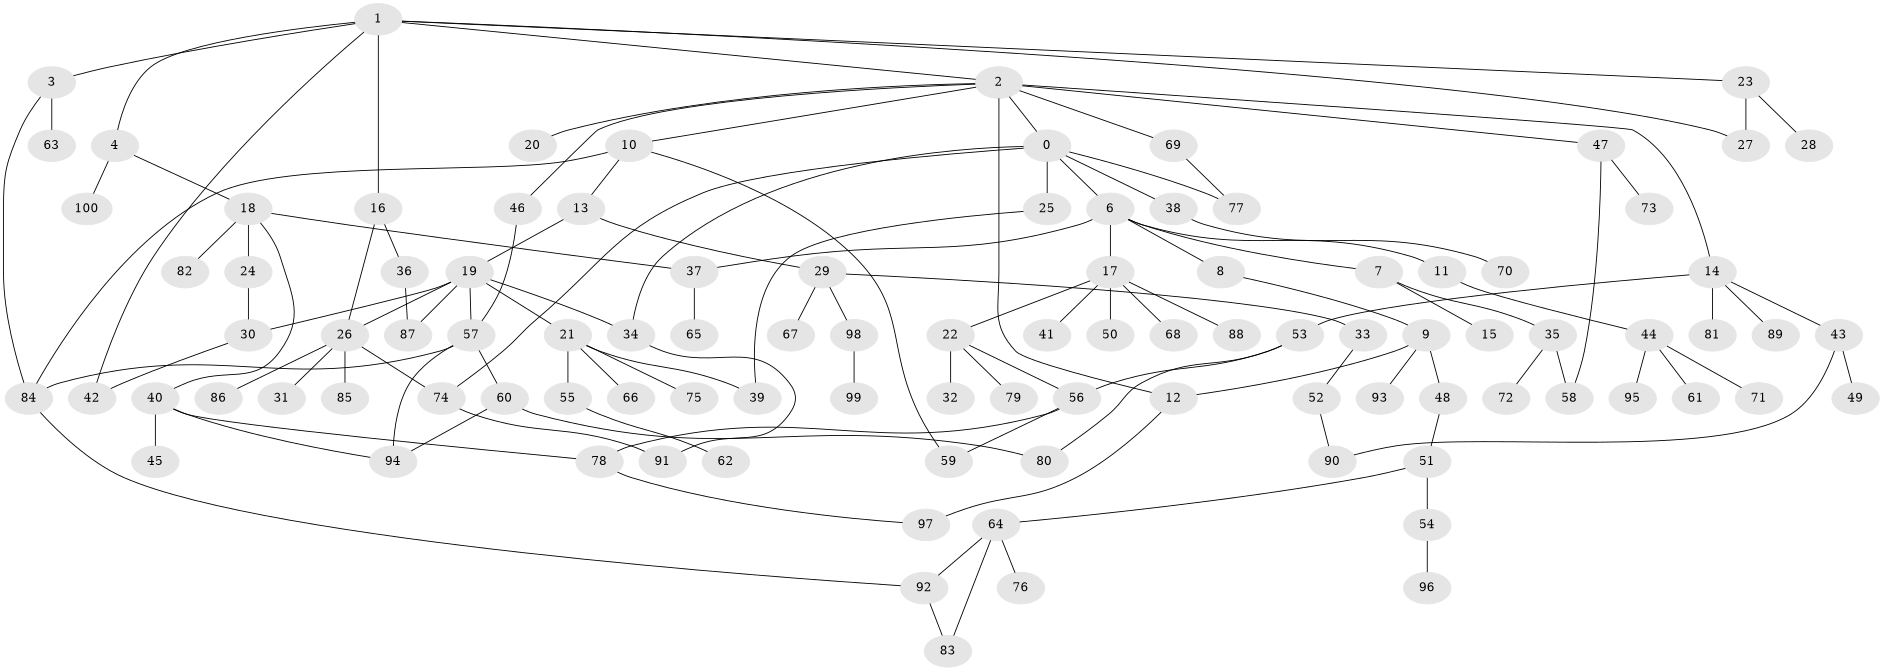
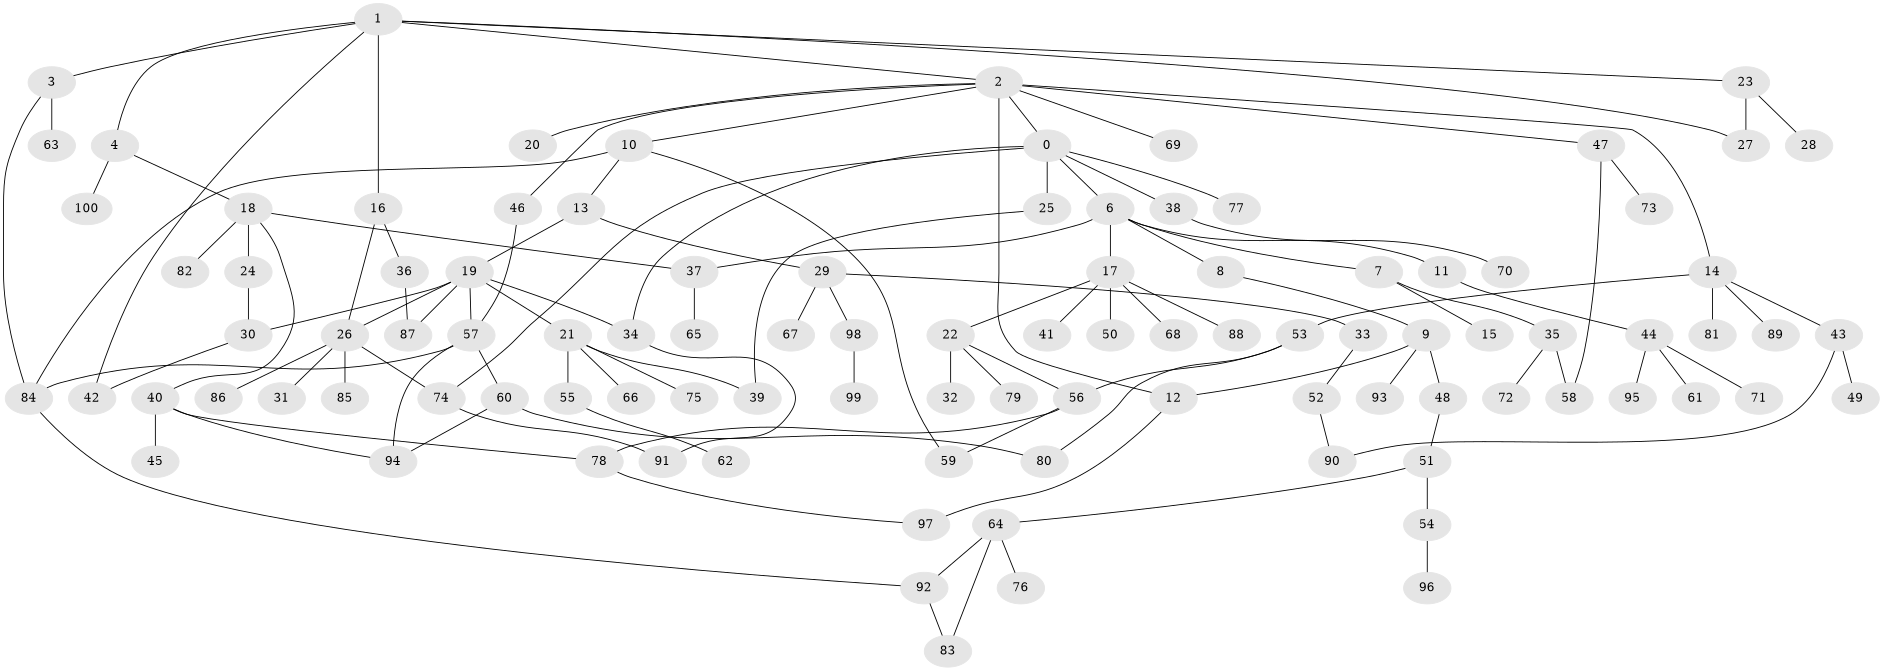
(1205, 177) -> none
